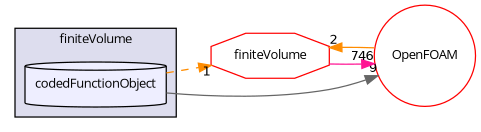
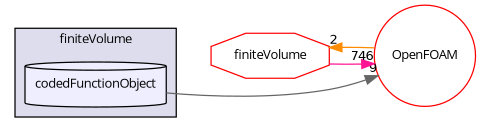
(184, 70) -> none
